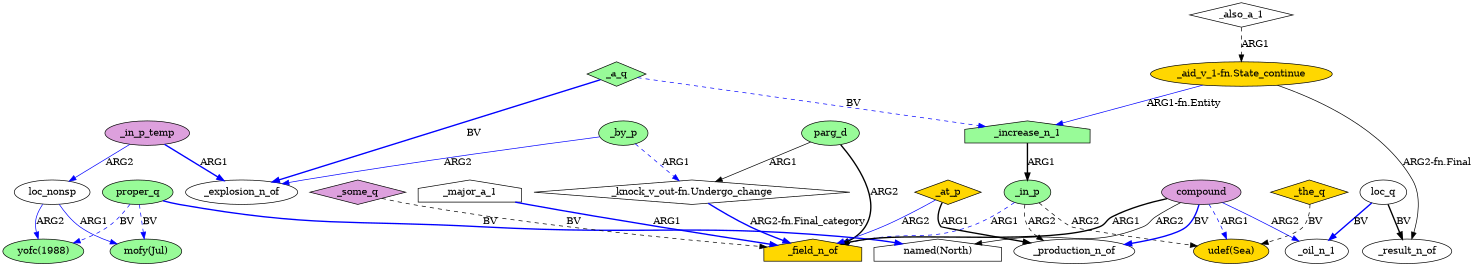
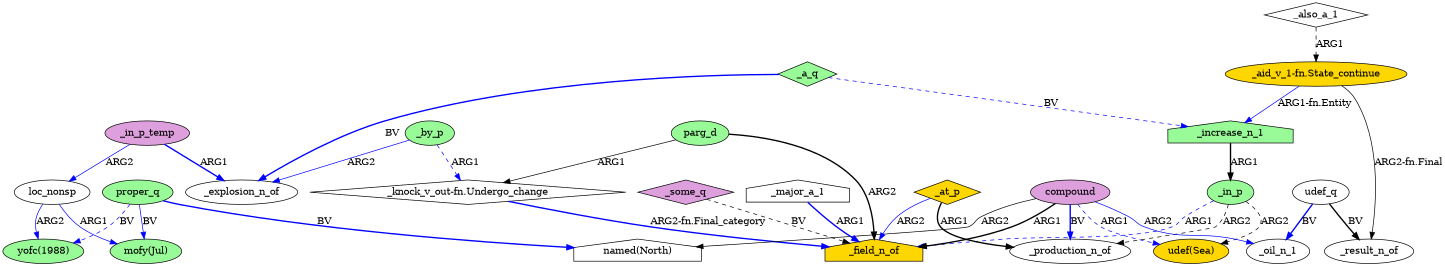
(1309, 192) -> none
(1383, 192) -> (1321, 192)
(141, 218) -> (141, 218)
